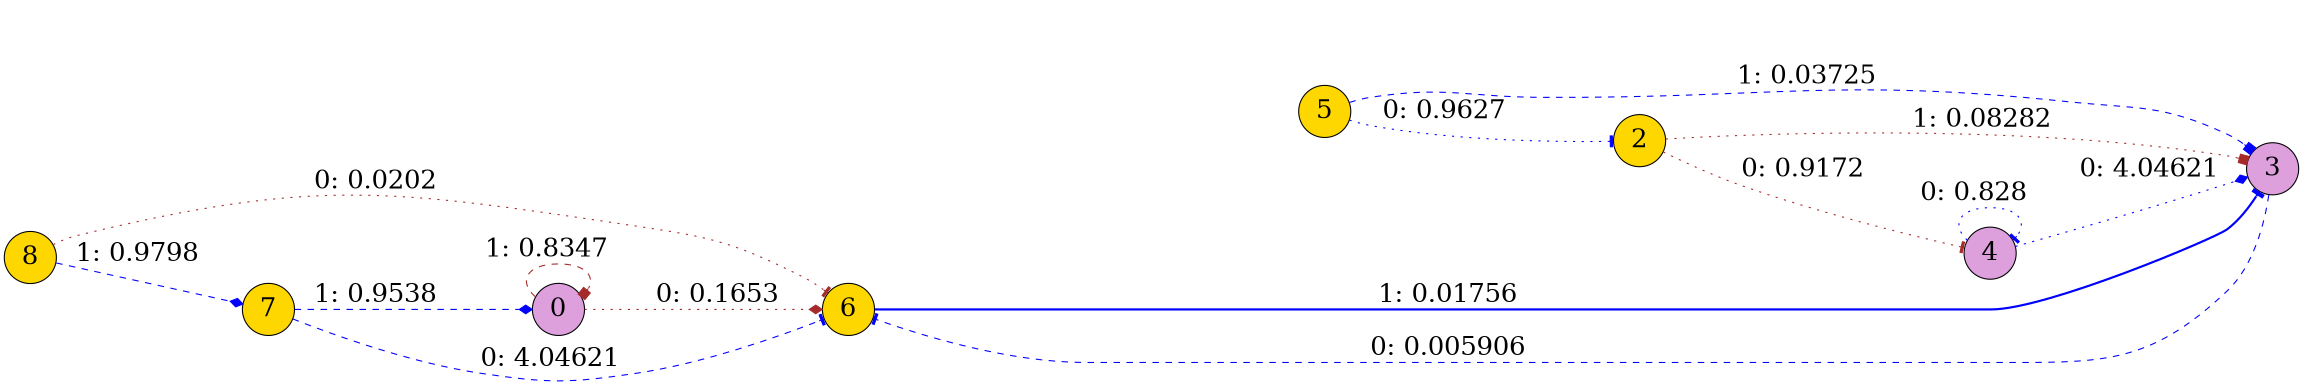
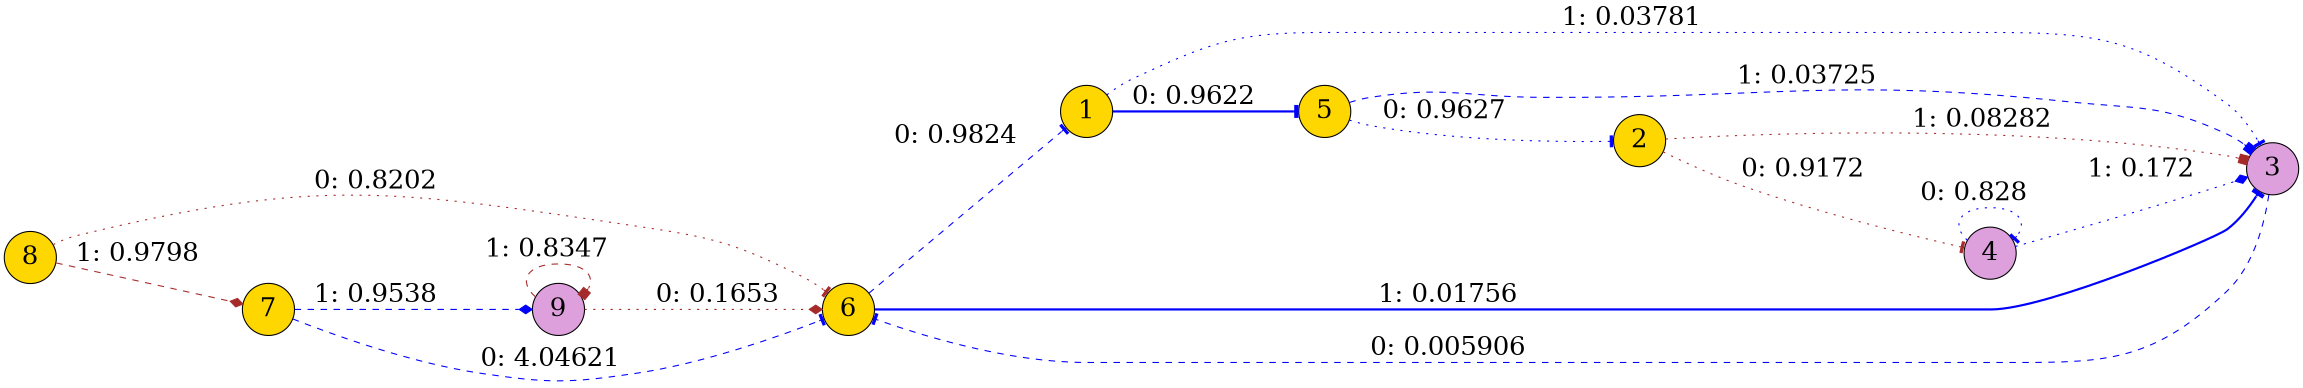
none -> (1087, 111)
(2157, 170) -> (2157, 170)
(388, 182) -> (388, 182)
(143, 282) -> (143, 282)
(558, 309) -> (558, 309)
